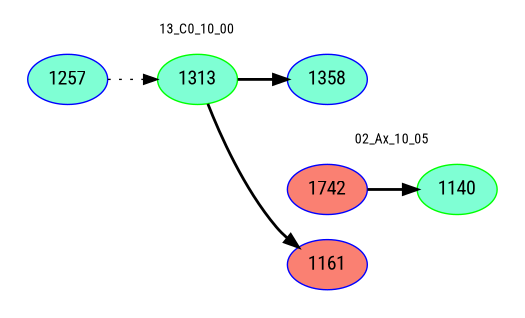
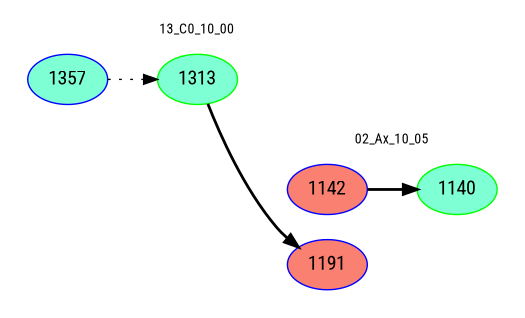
(68, 79) -> (68, 79)
(327, 79) -> none
(327, 189) -> (327, 189)
(327, 265) -> (327, 265)
